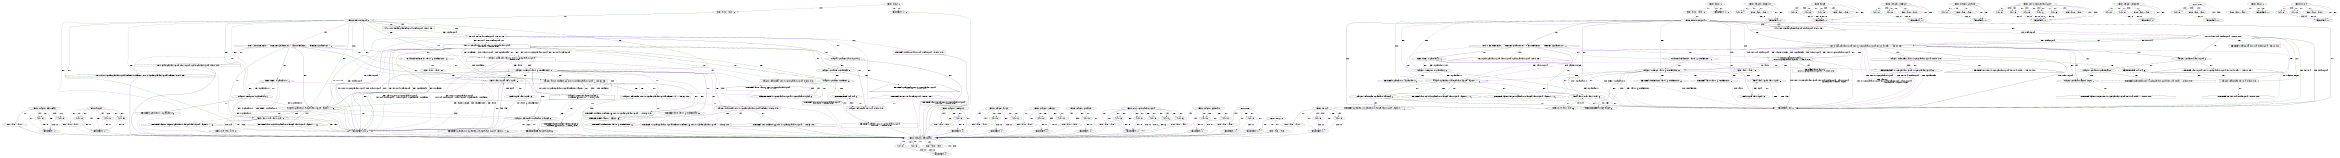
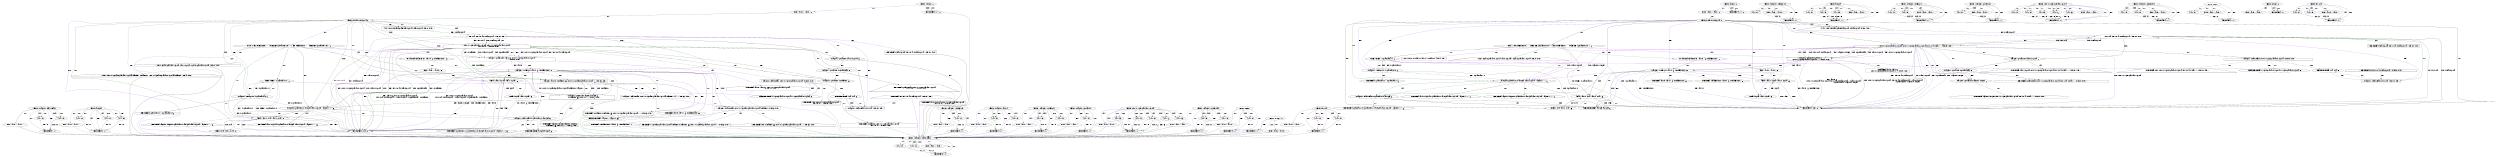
none -> (1424, 59)
(2239, 88) -> (2381, 75)
